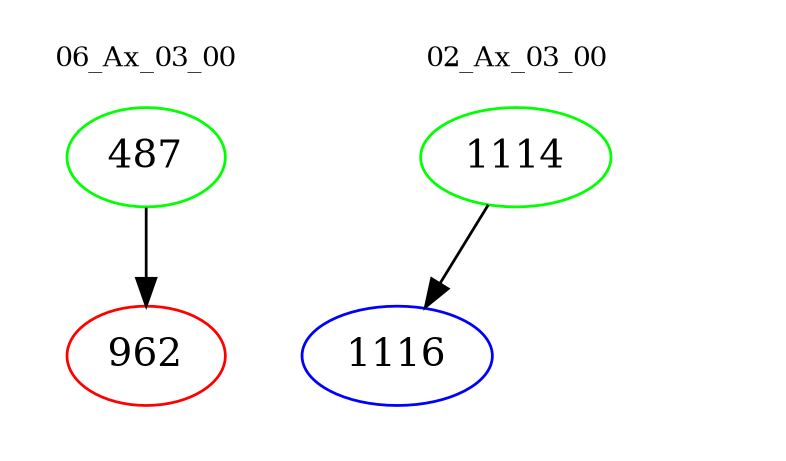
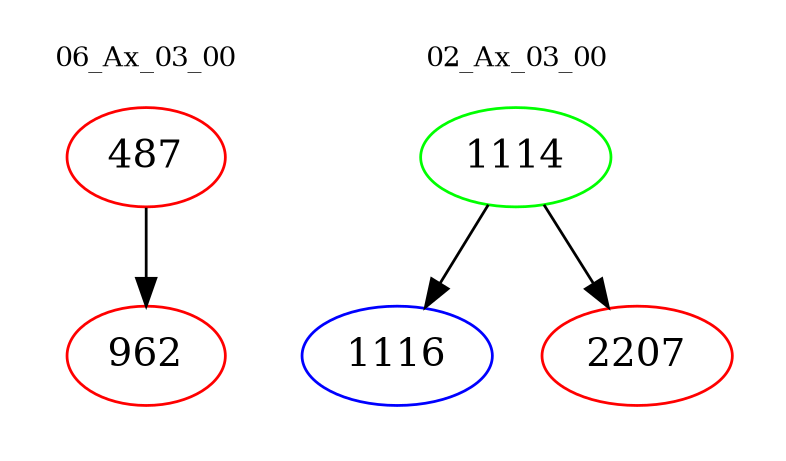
(146, 157) -> (146, 157)
none -> (637, 356)
